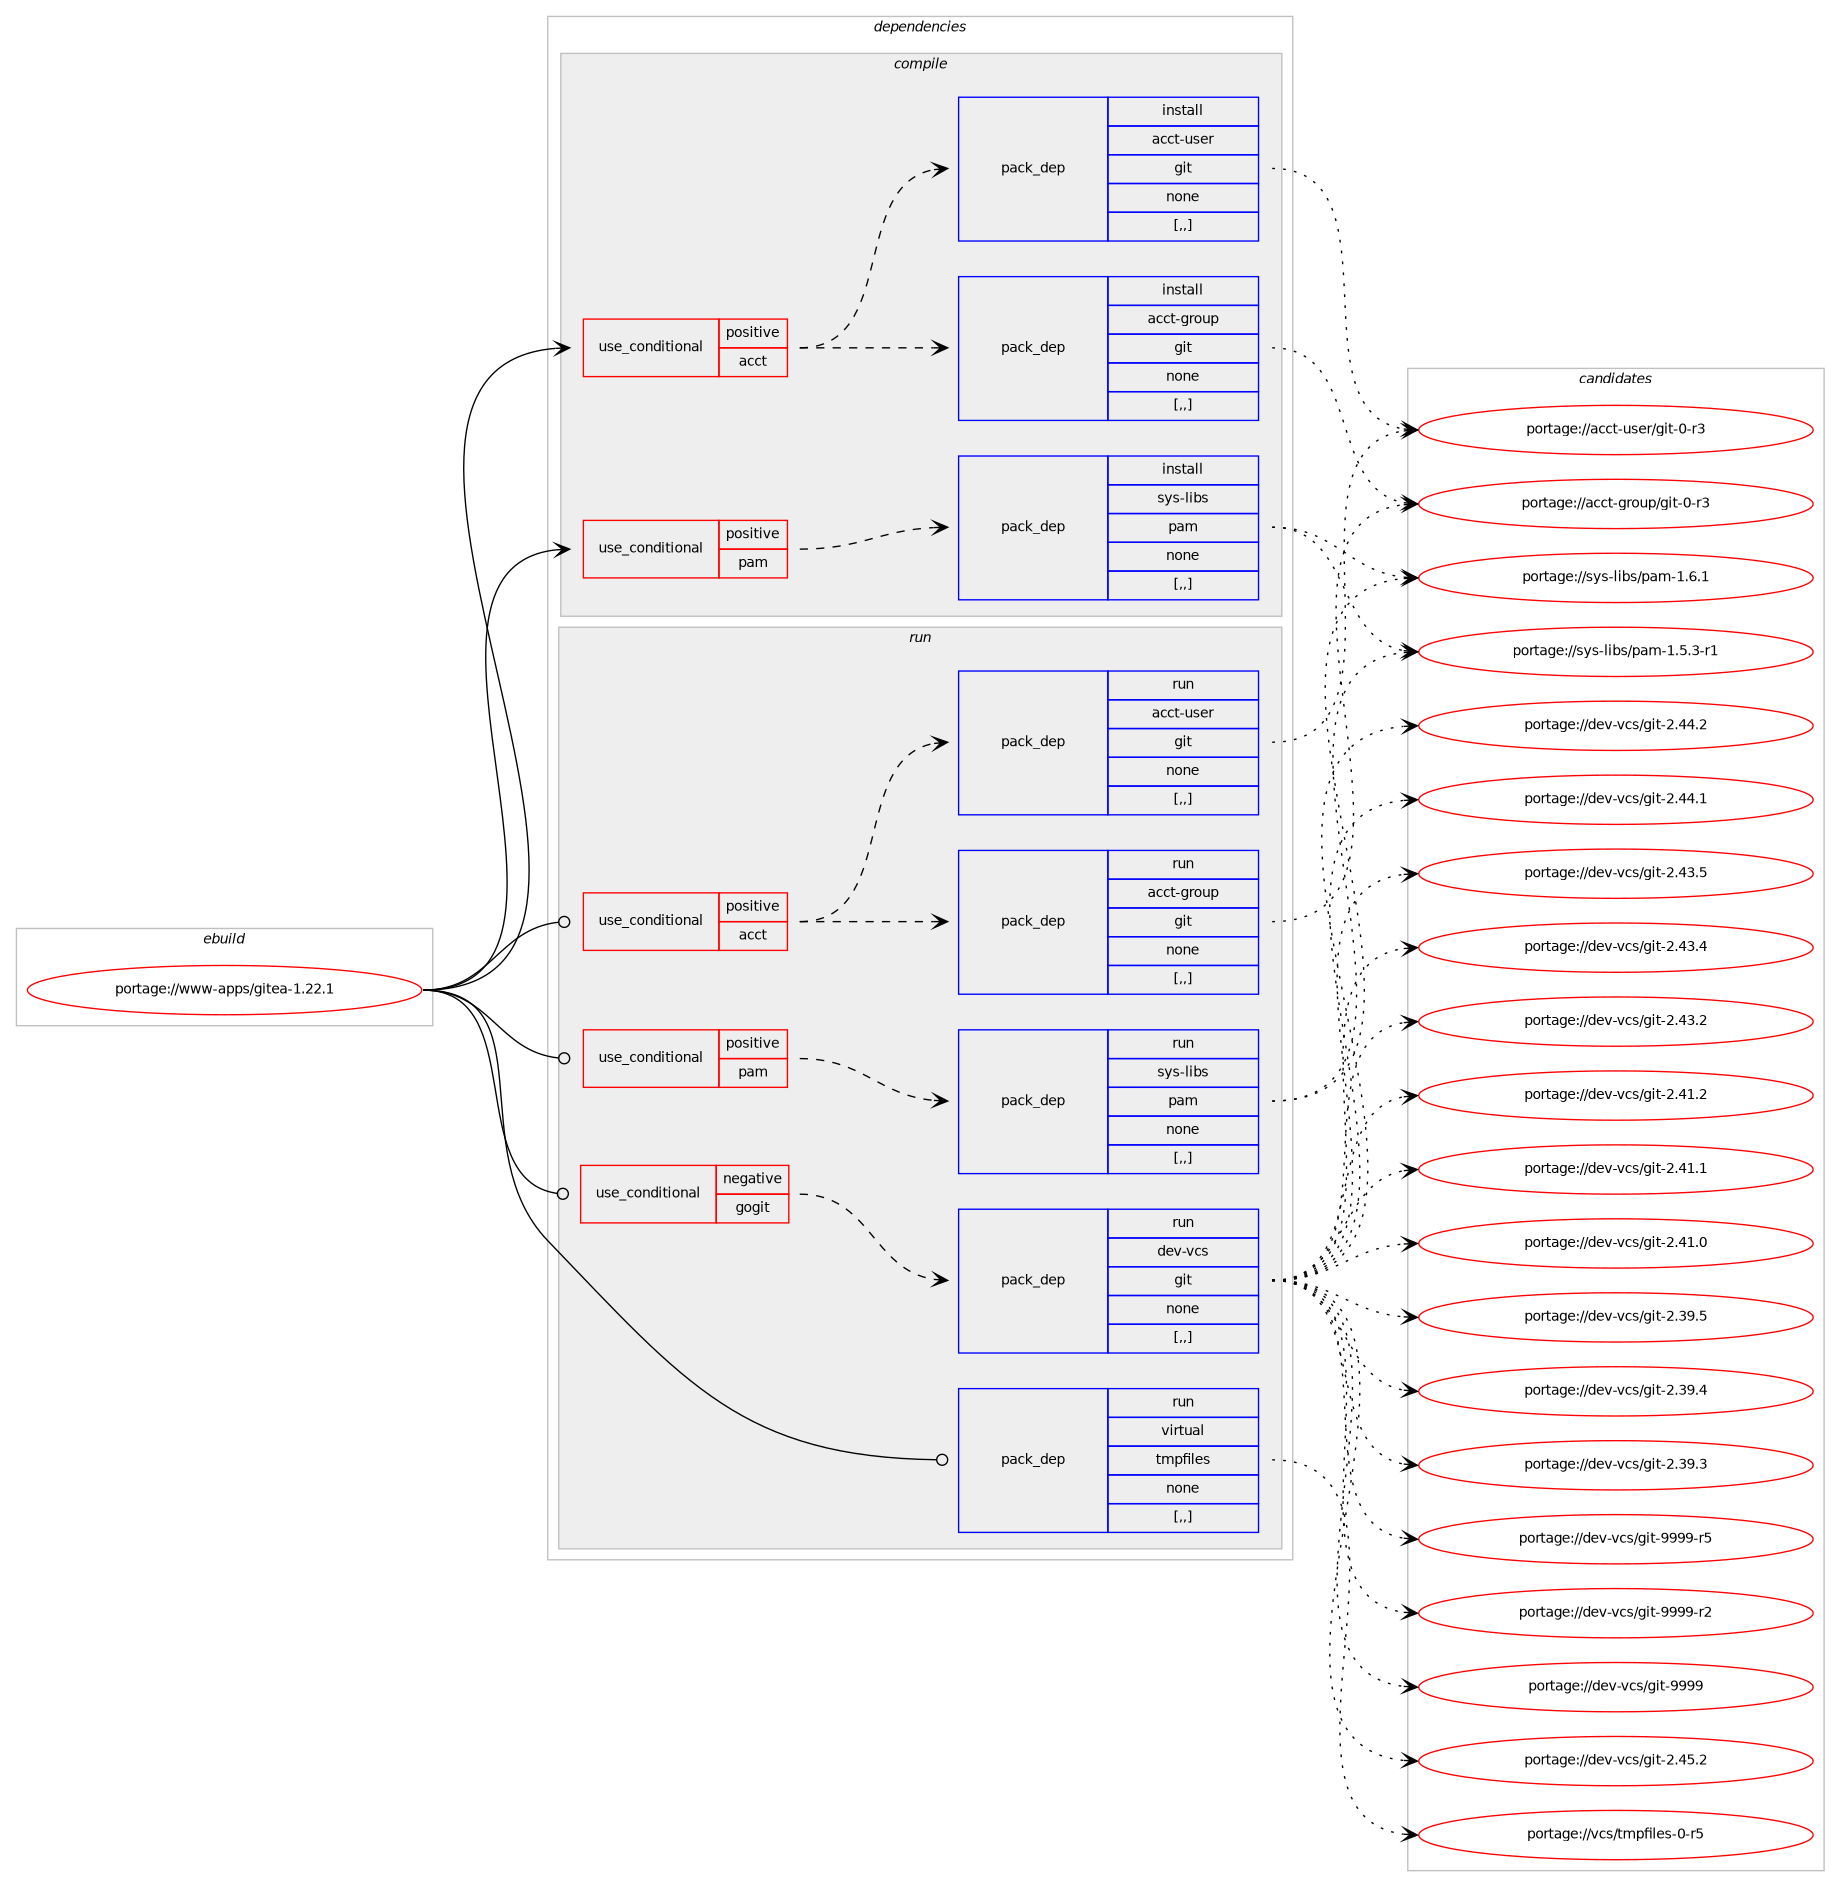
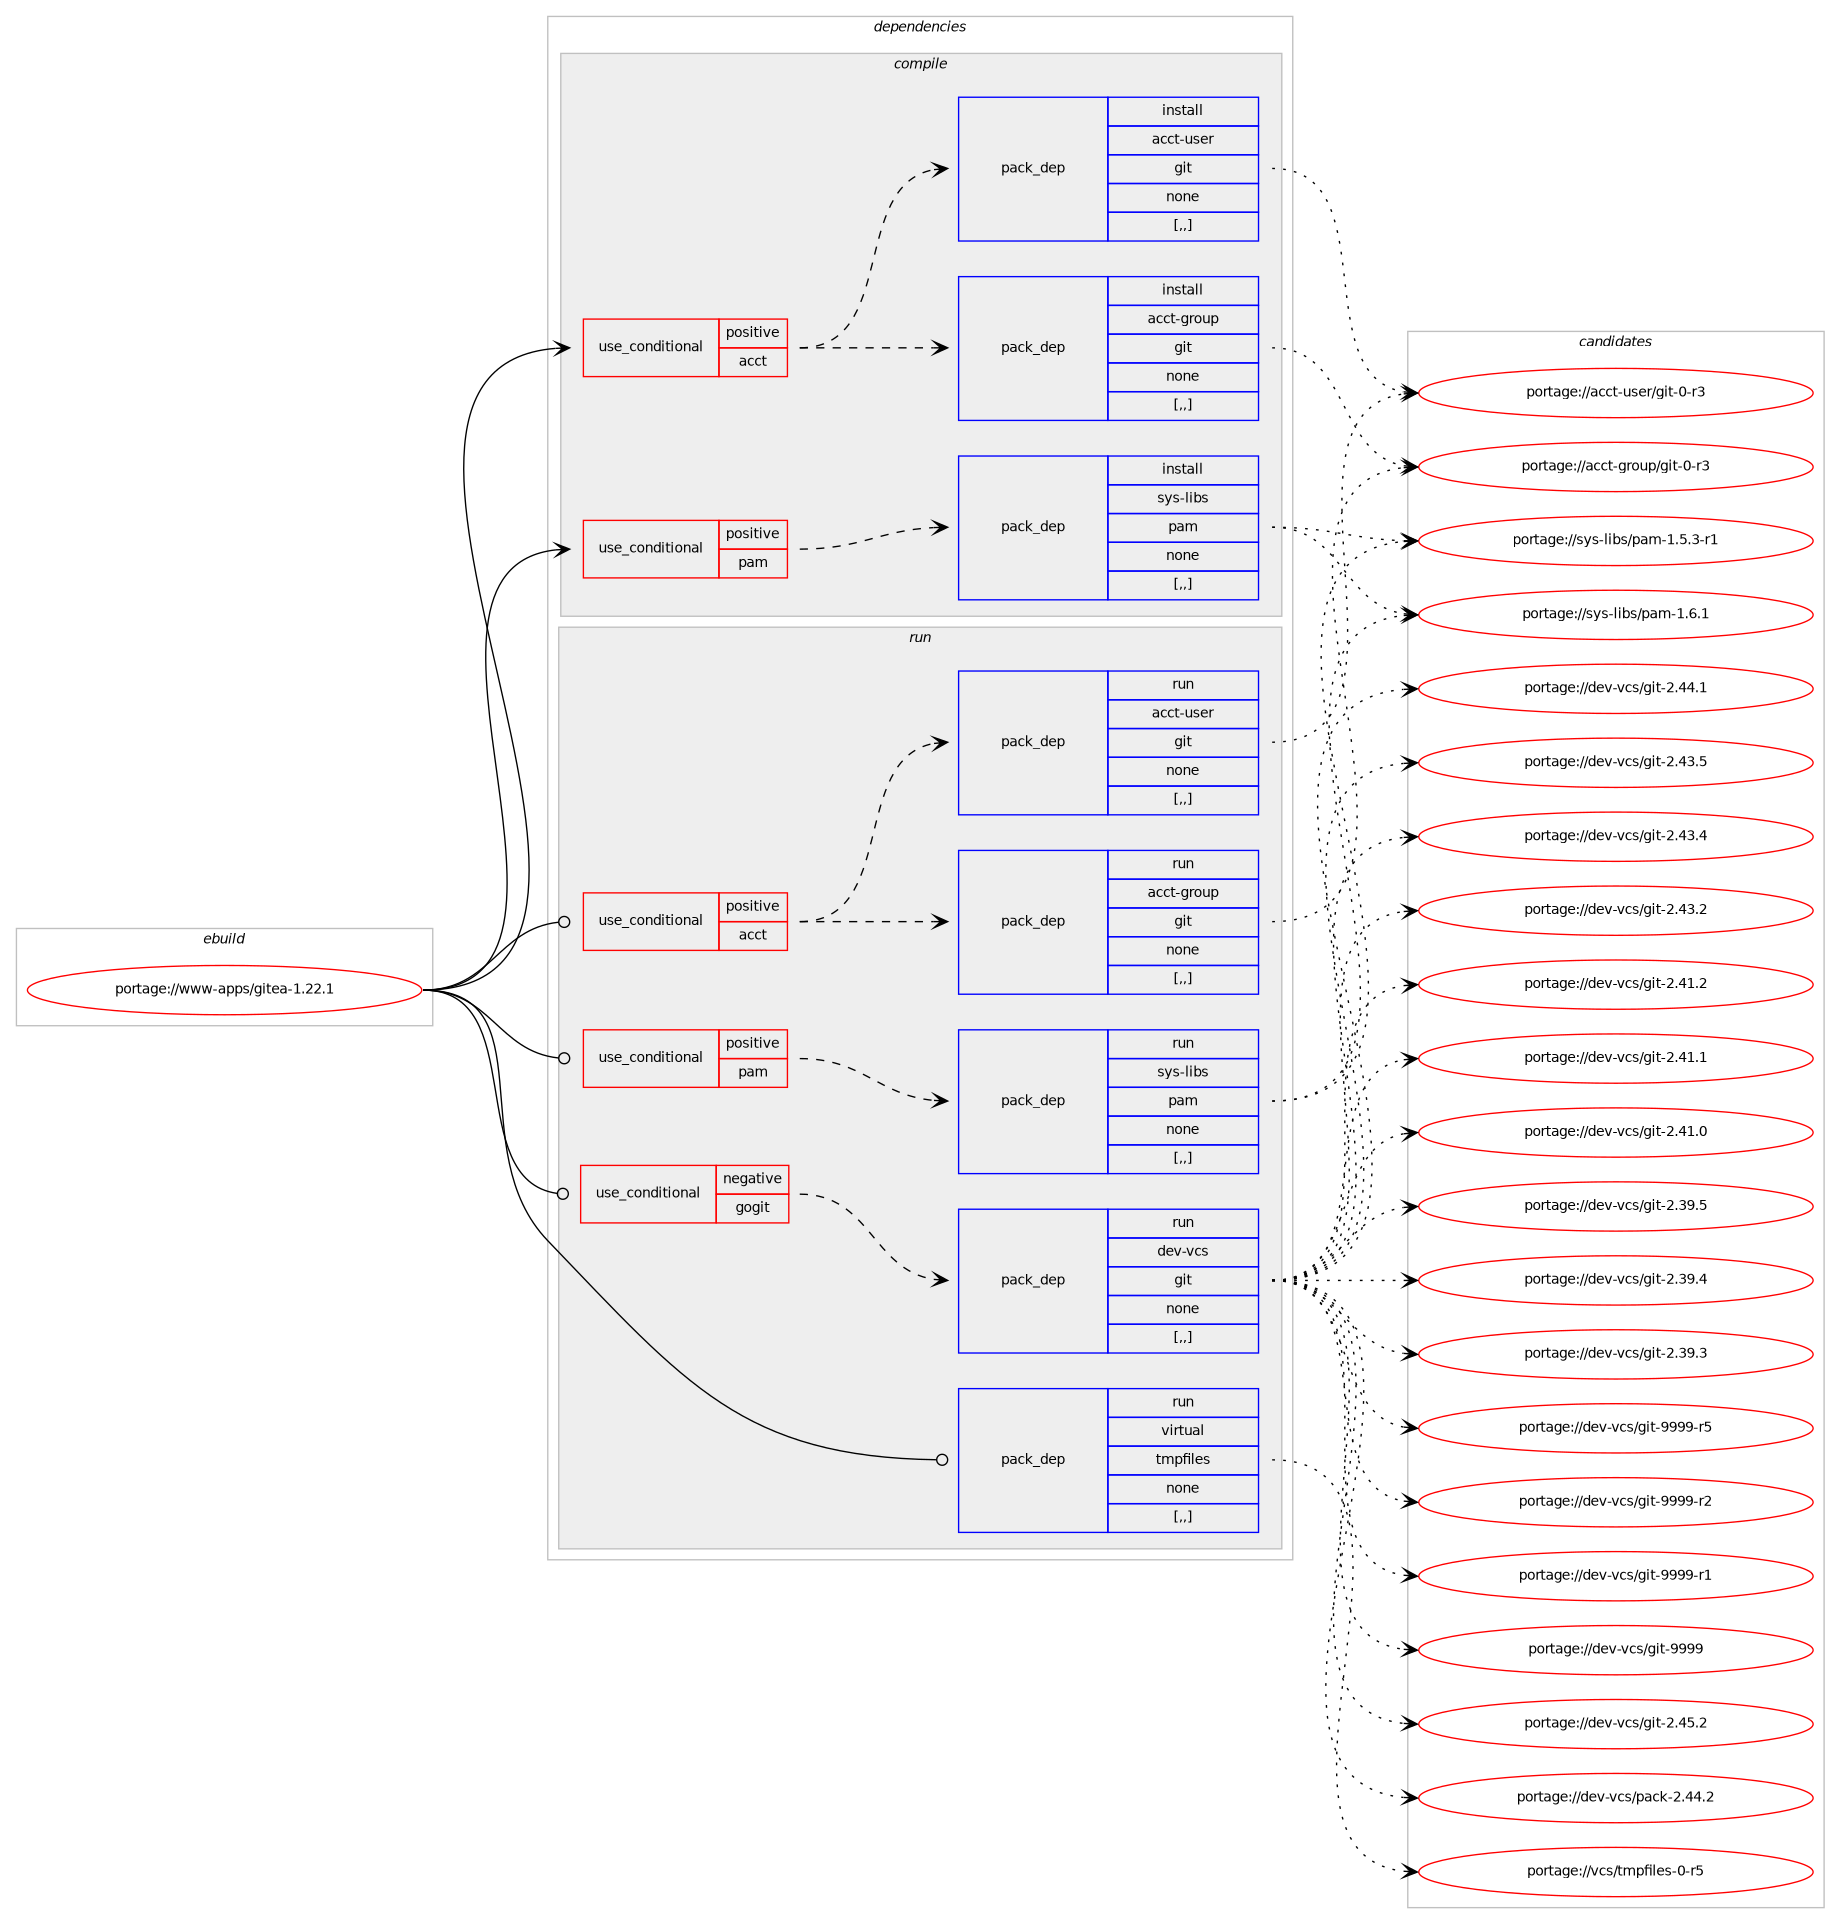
(1616, 726) -> (1616, 1798)
none -> (1616, 1576)
